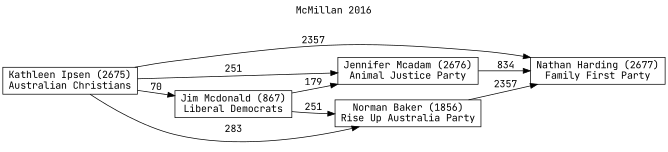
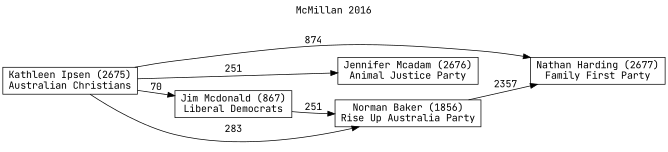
(313, 41) -> (313, 41)
(501, 71) -> none
(311, 89) -> none
